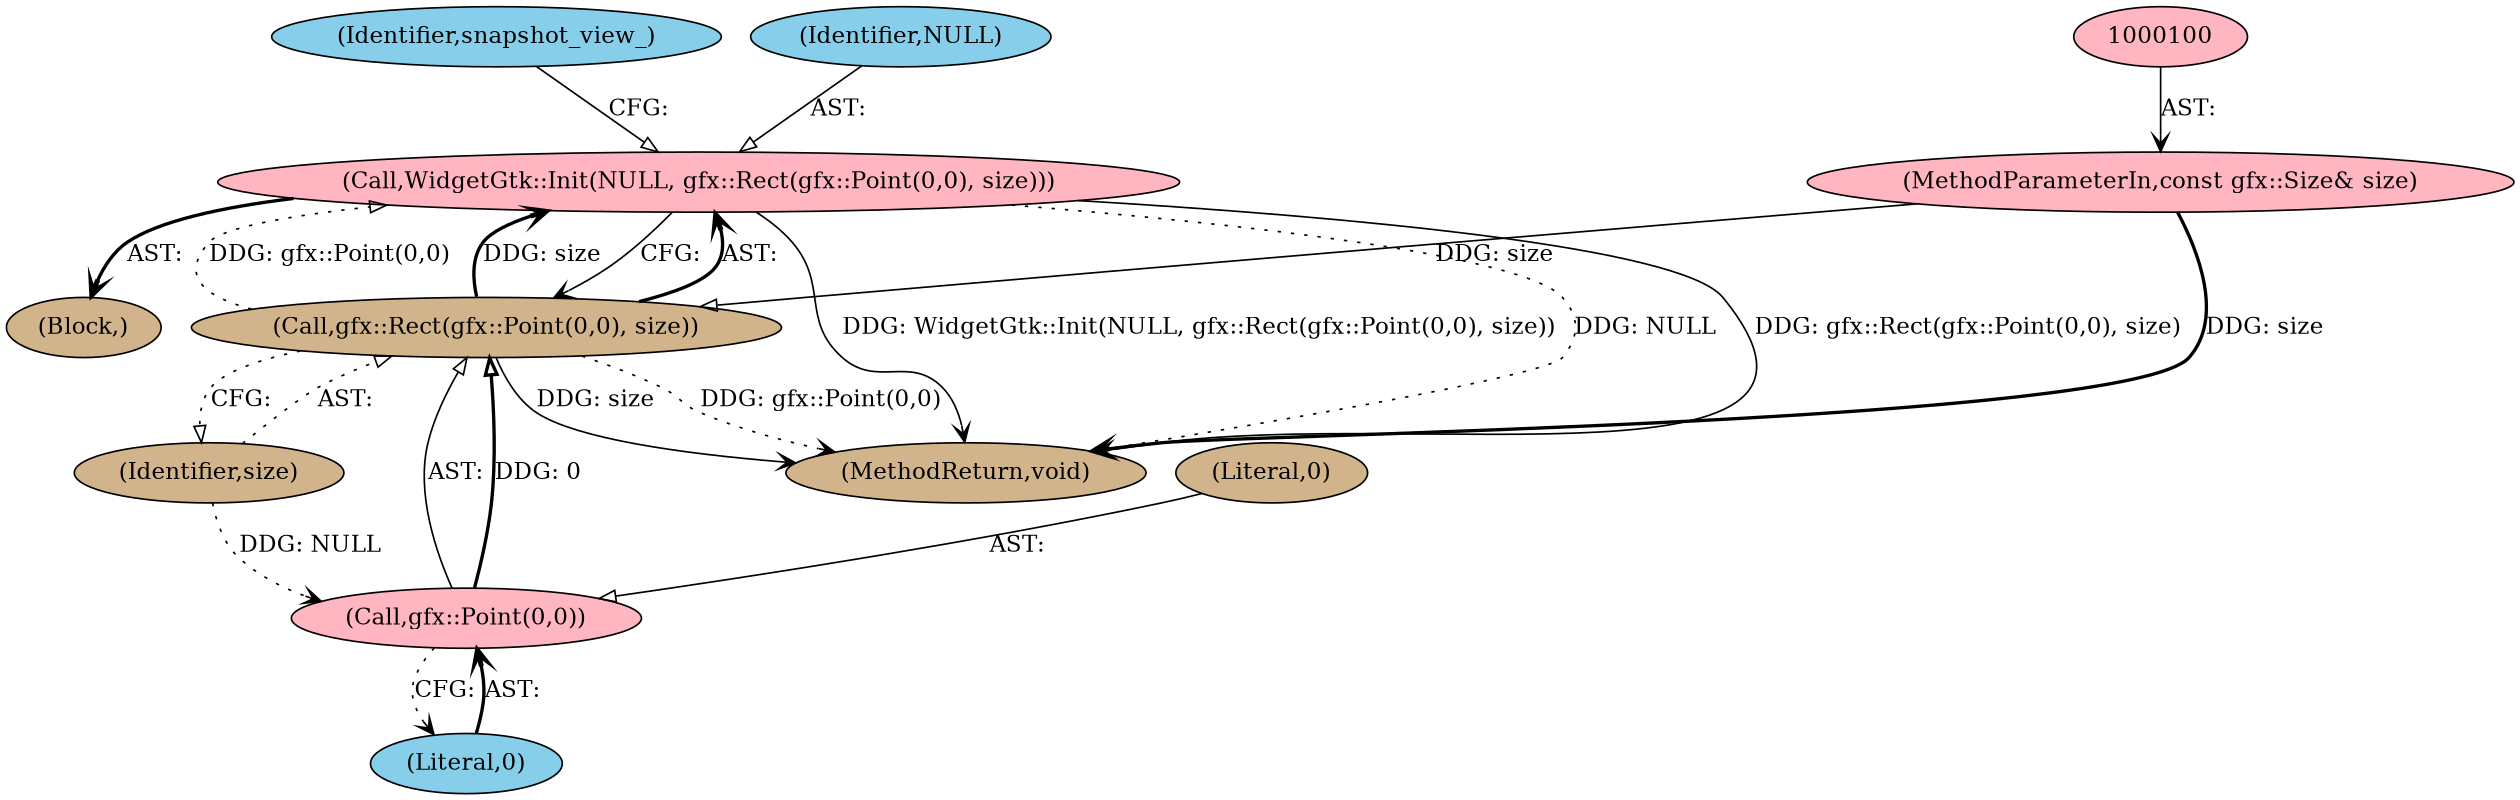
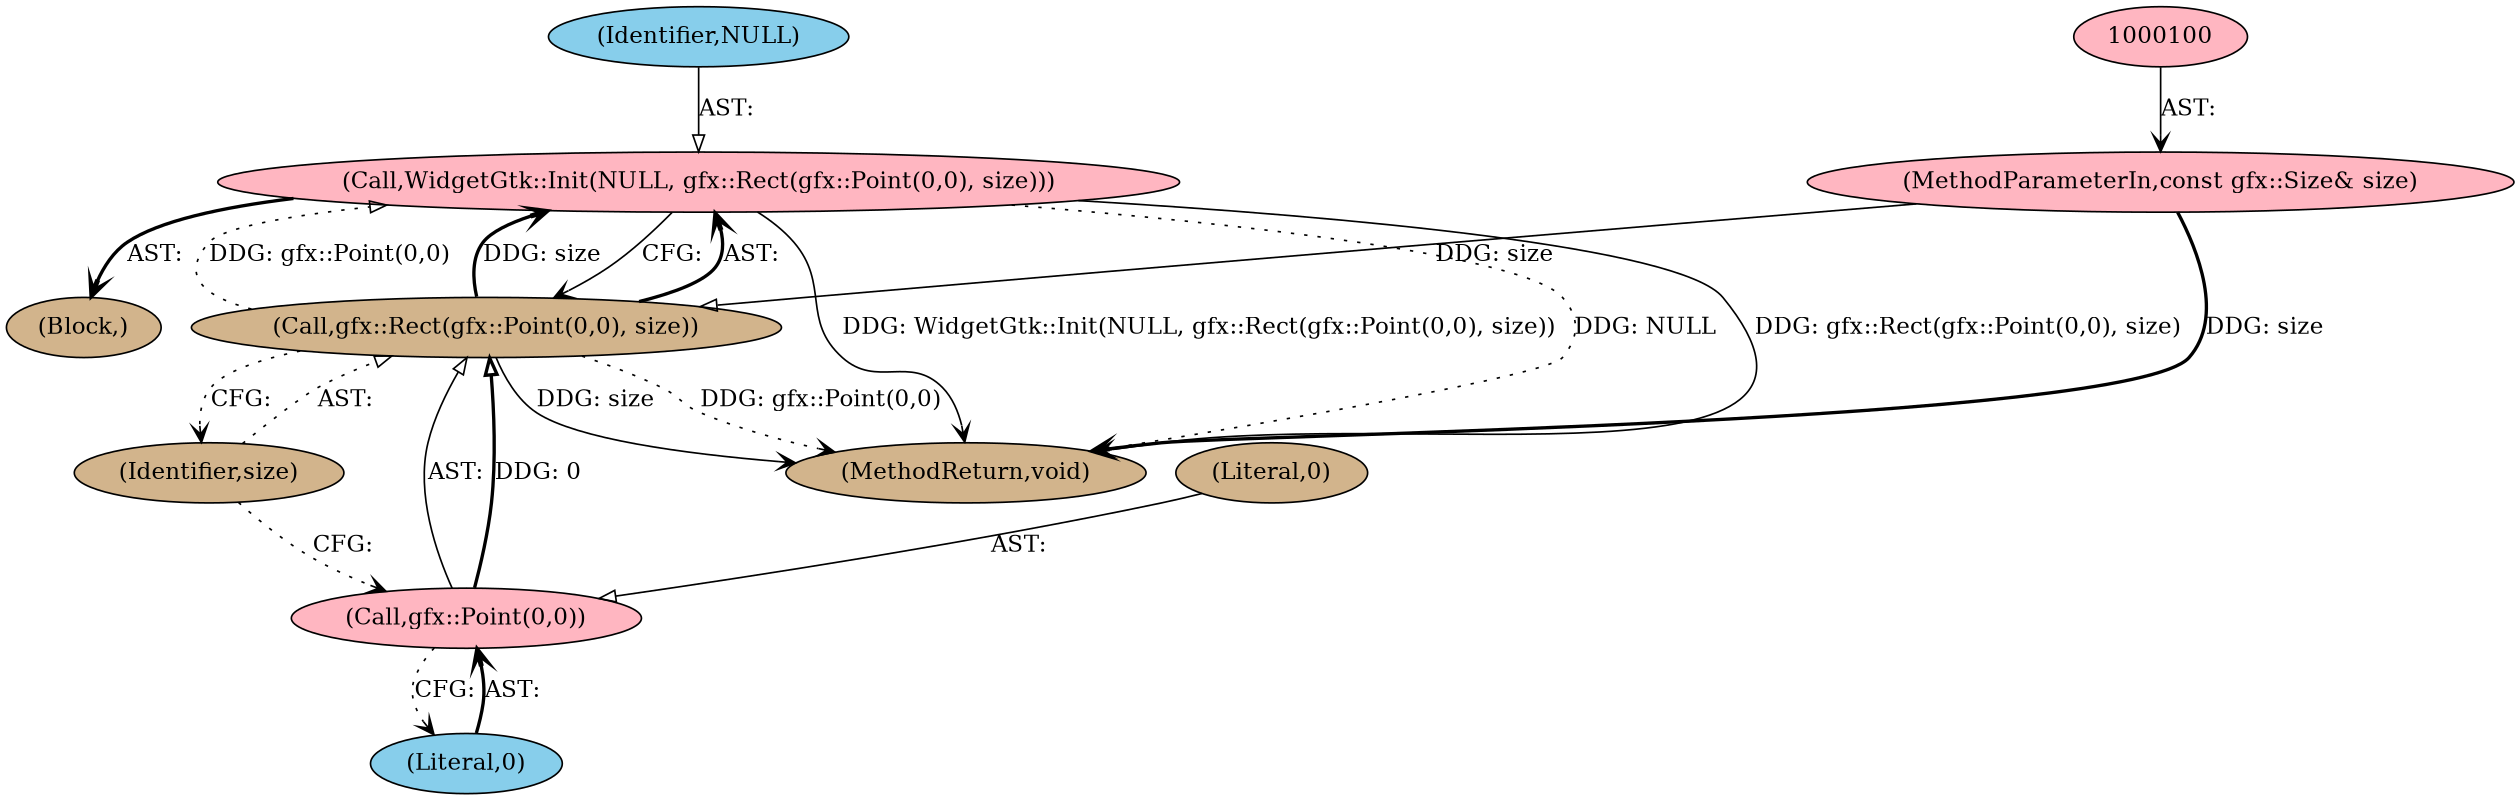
(496, 37) -> none
(234, 371) -> (234, 371)
(310, 546) -> (347, 546)
